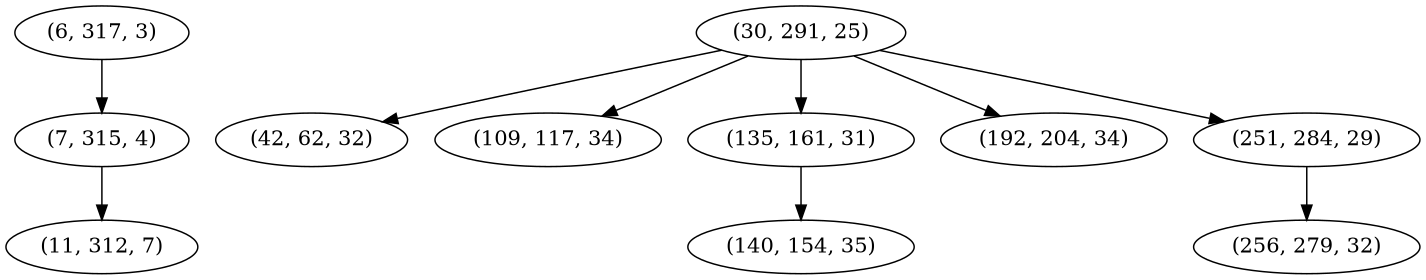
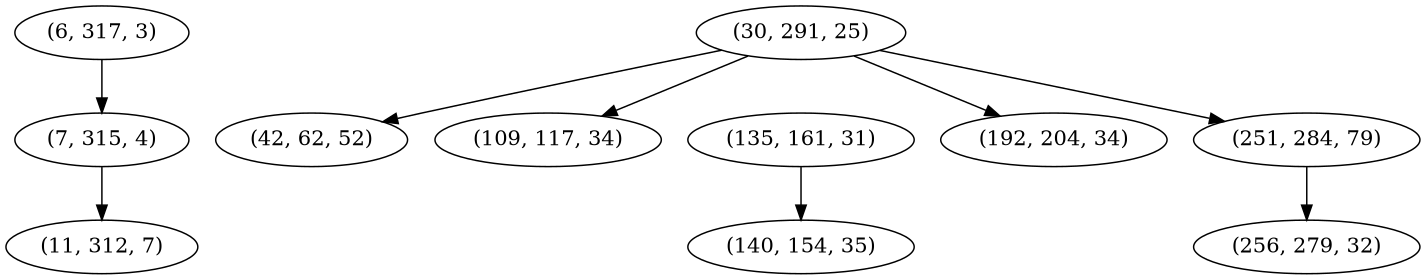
(801, 79) -> none
(312, 140) -> (312, 140)
(1307, 140) -> (1307, 140)
